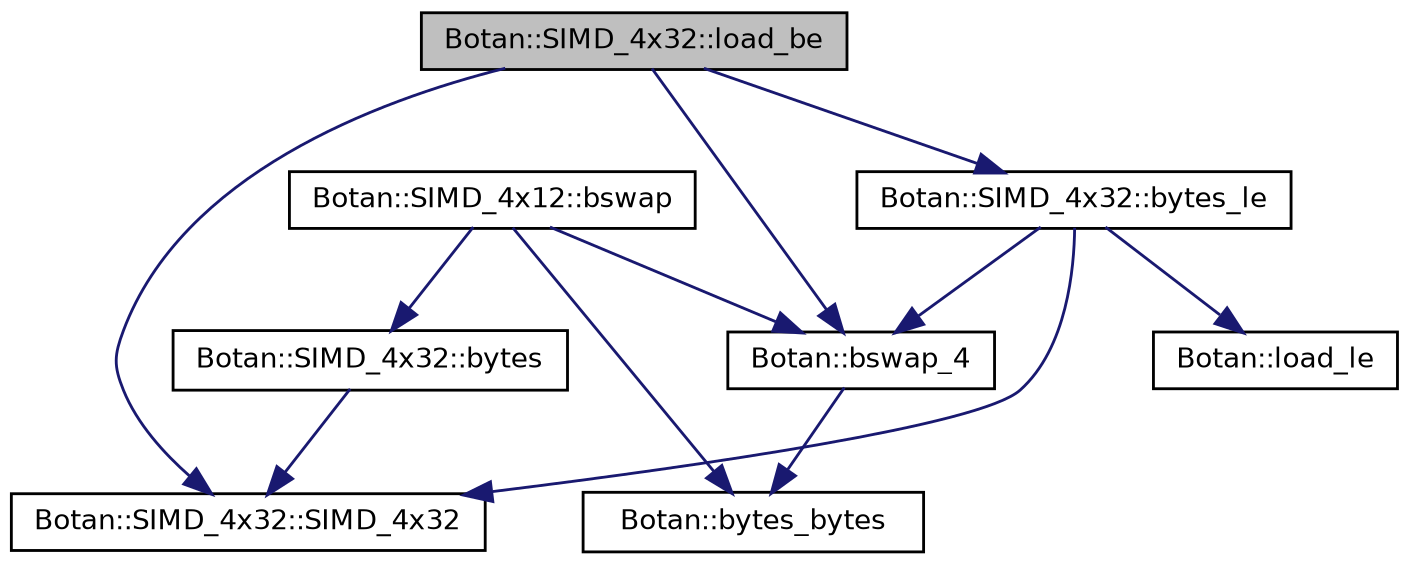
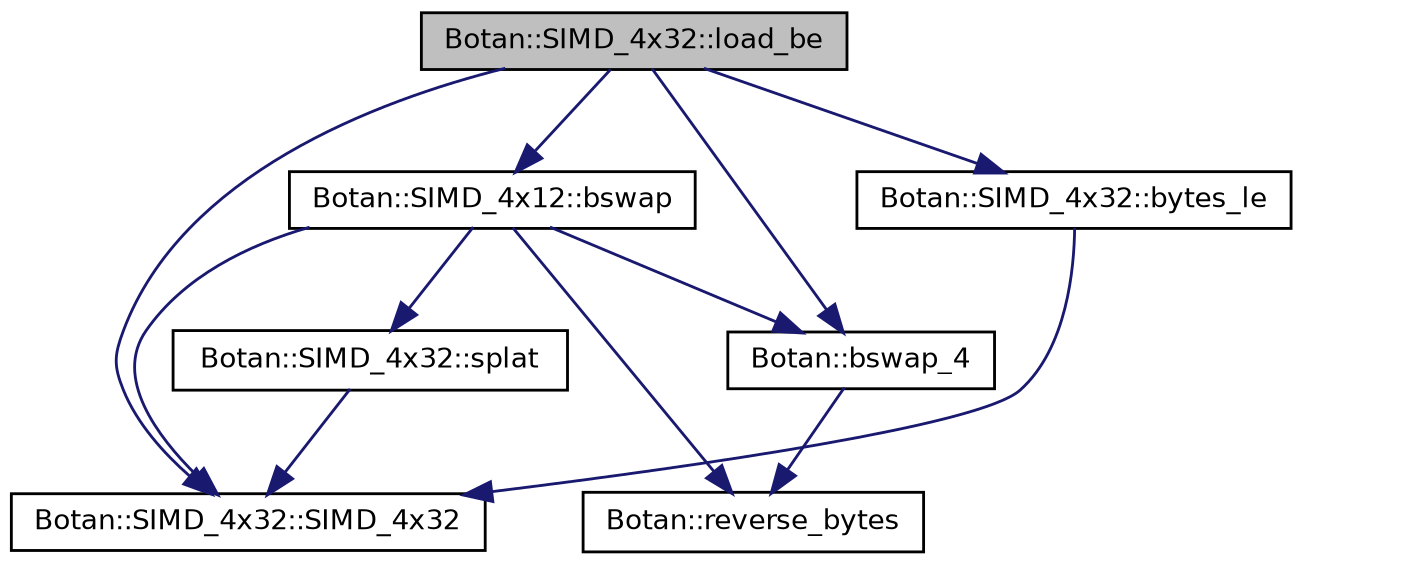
none -> (573, 110)
(980, 271) -> none
none -> (156, 319)
(370, 360) -> (370, 360)
(1275, 360) -> none
(753, 522) -> (753, 522)
